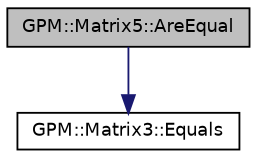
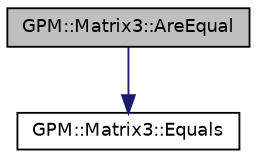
(128, 28) -> (128, 28)
